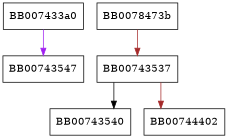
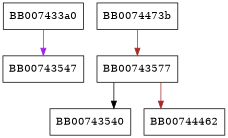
(137, 16) -> (137, 16)
(137, 69) -> (137, 69)
(184, 122) -> (184, 122)
